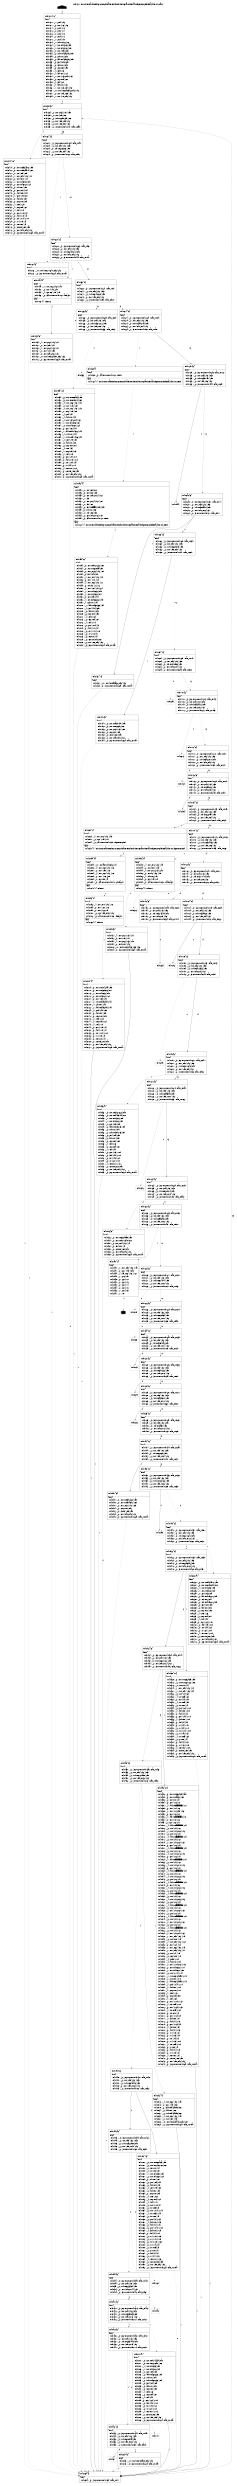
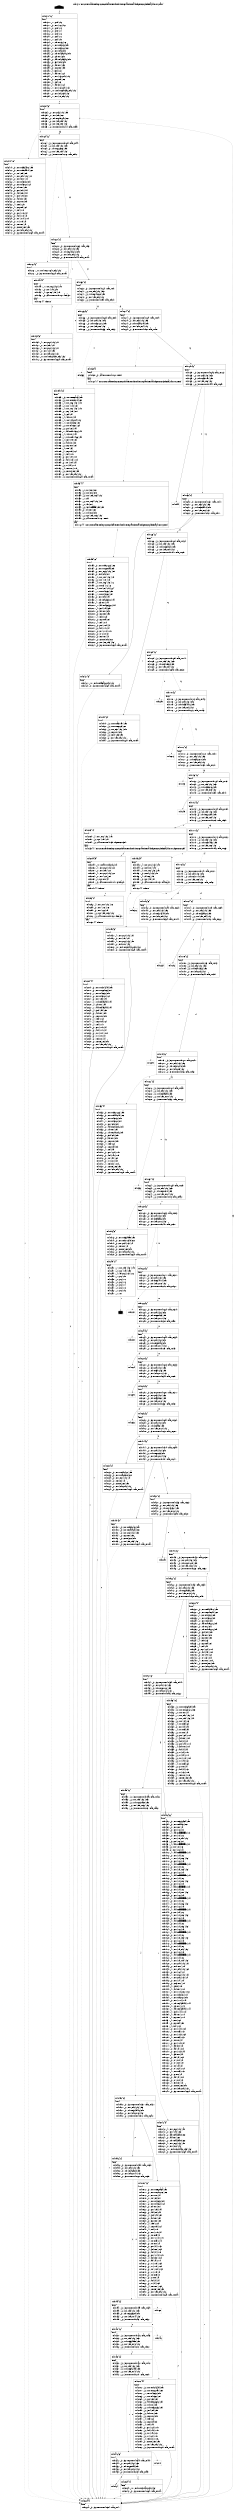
none -> (124, 1478)
